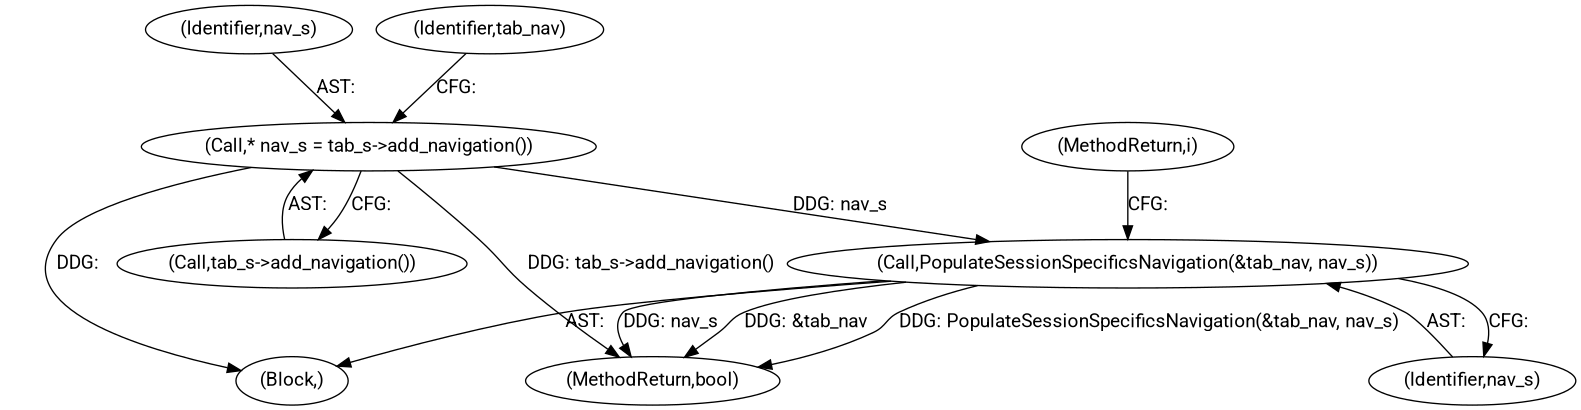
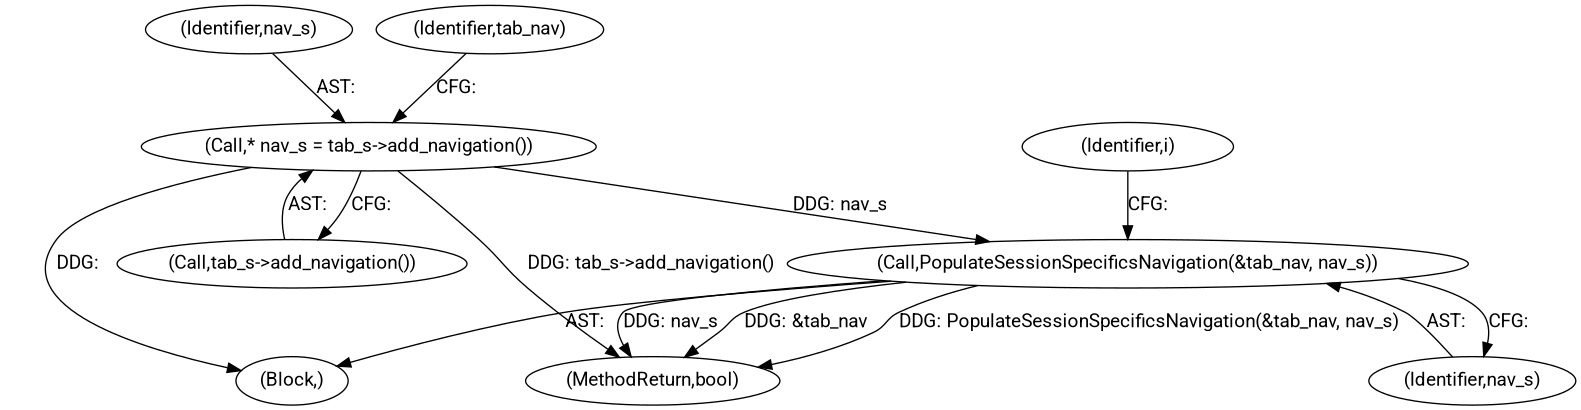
(1128, 147) -> (1128, 147)
